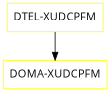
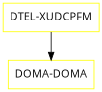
(55, 75) -> (51, 75)
